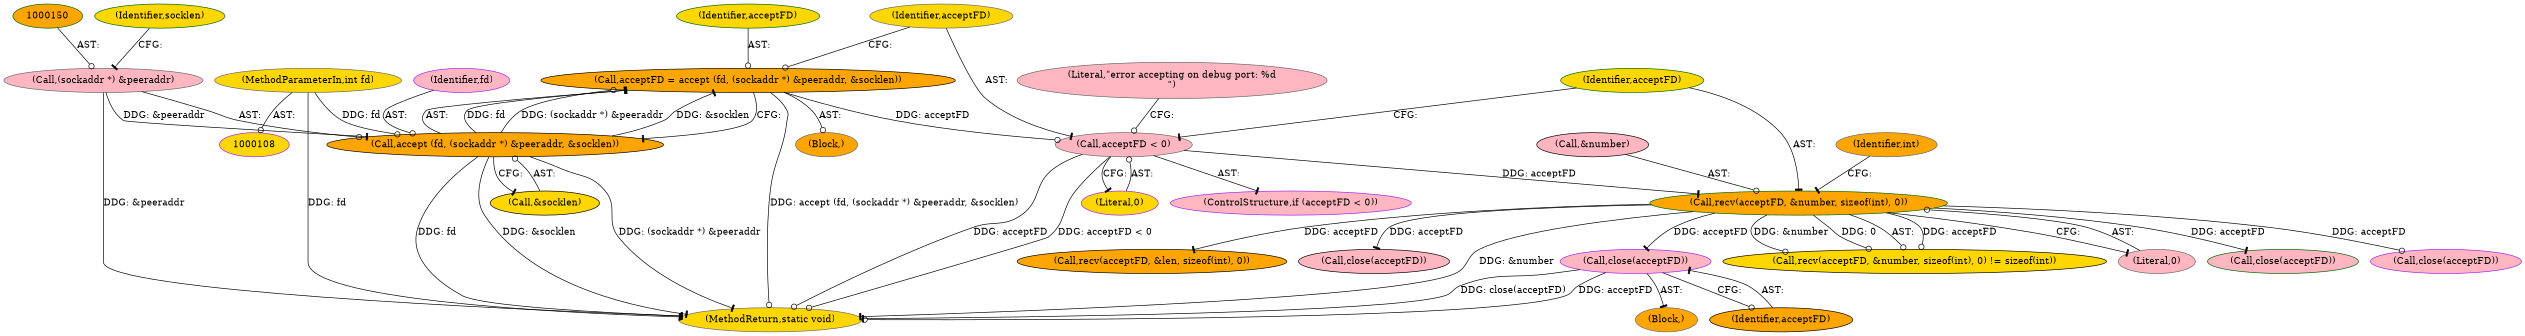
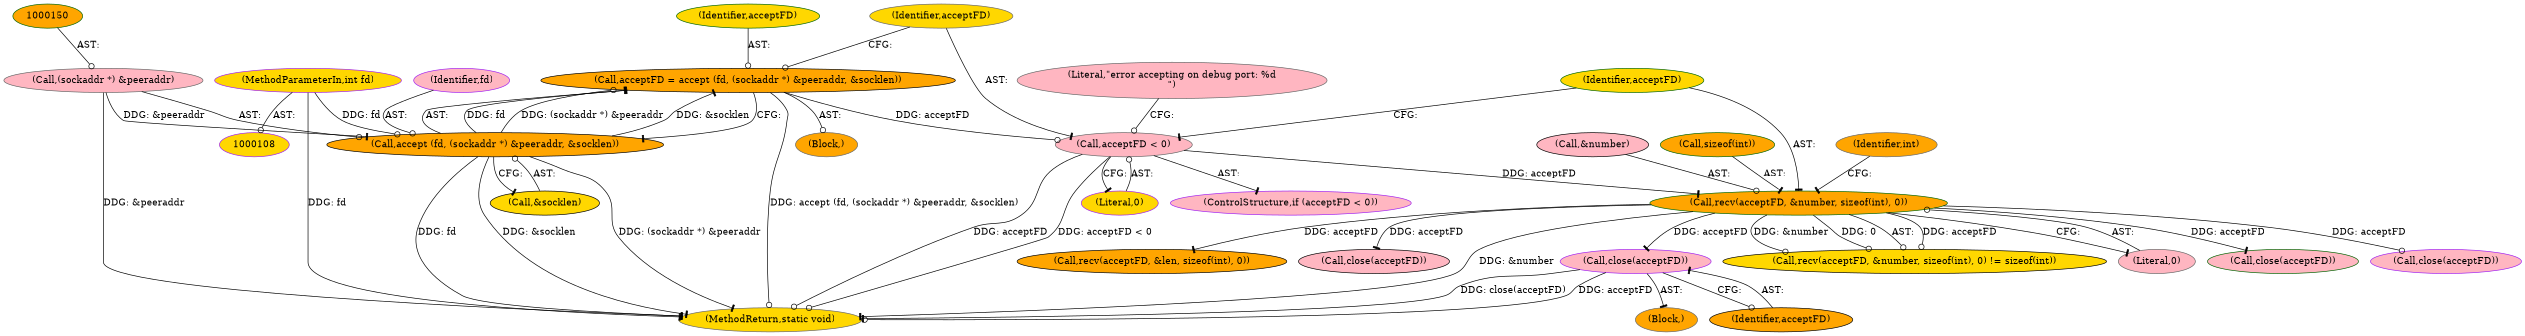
(160, 16) -> none
(308, 80) -> (308, 80)
none -> (1717, 145)
